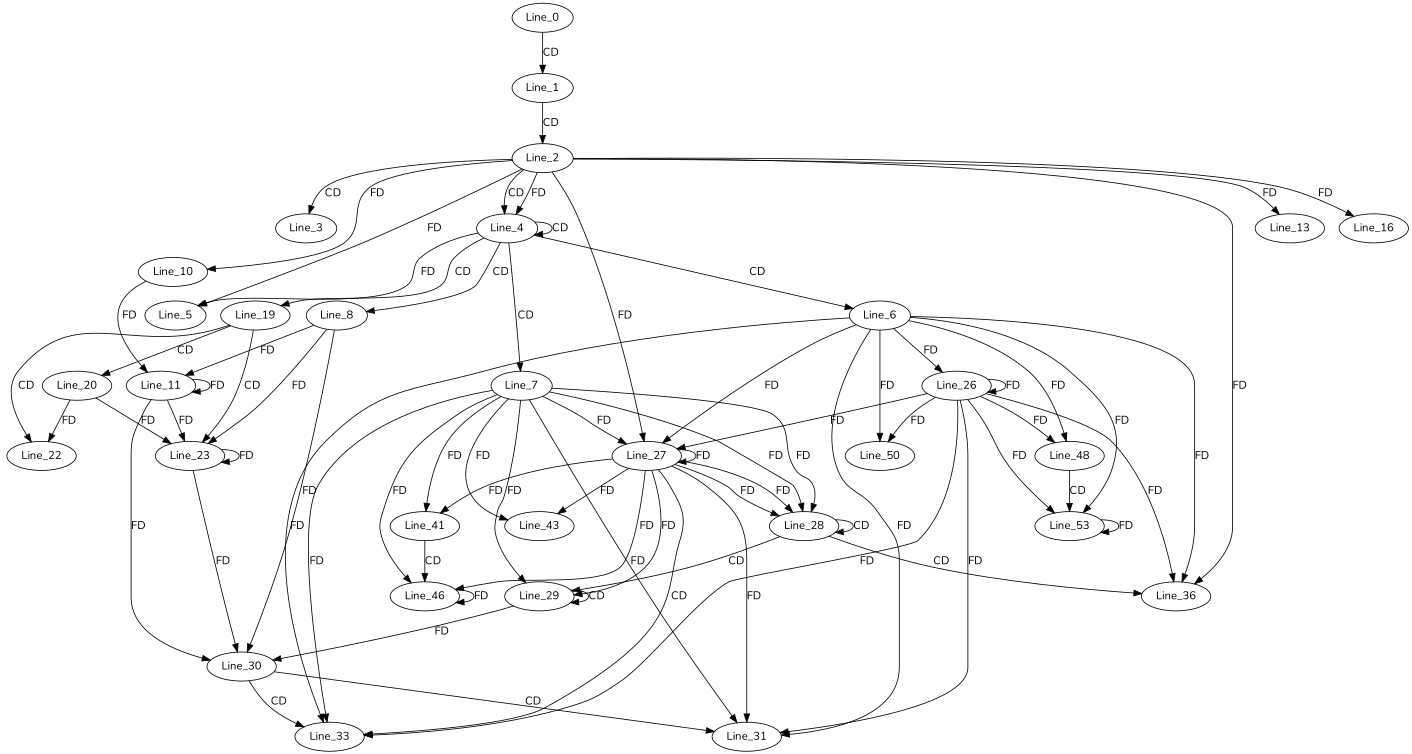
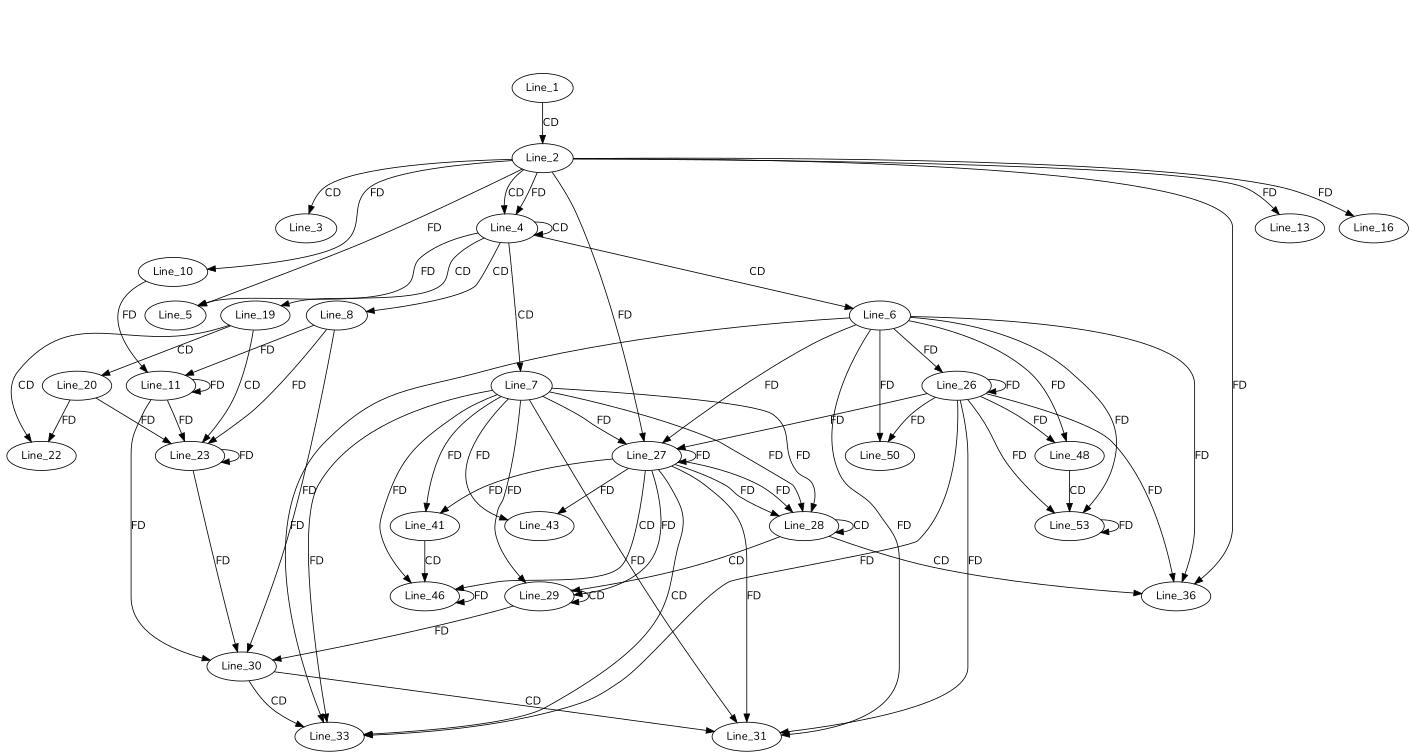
(543, 18) -> none
(647, 526) -> (647, 526)
